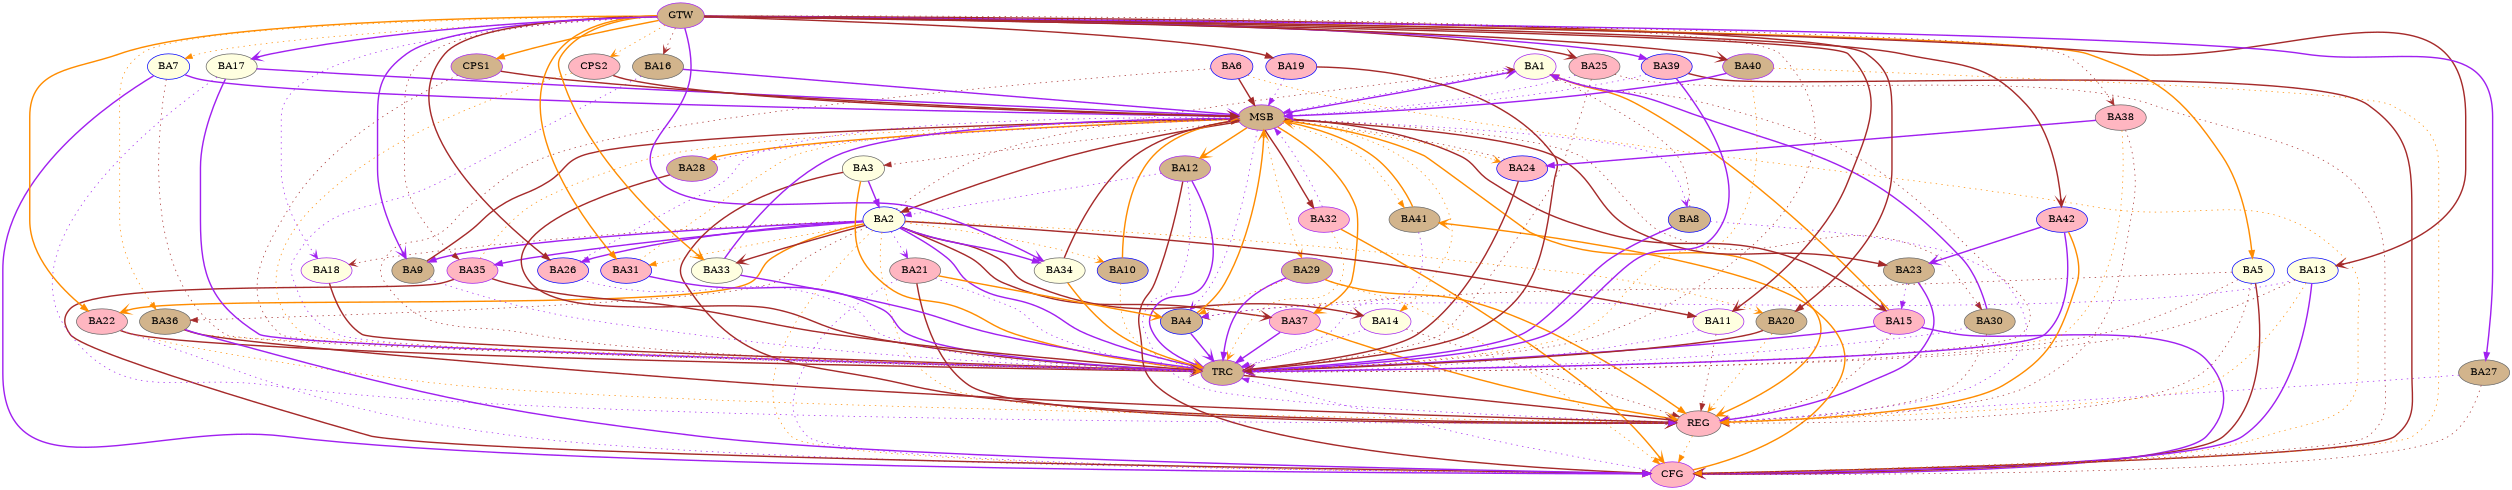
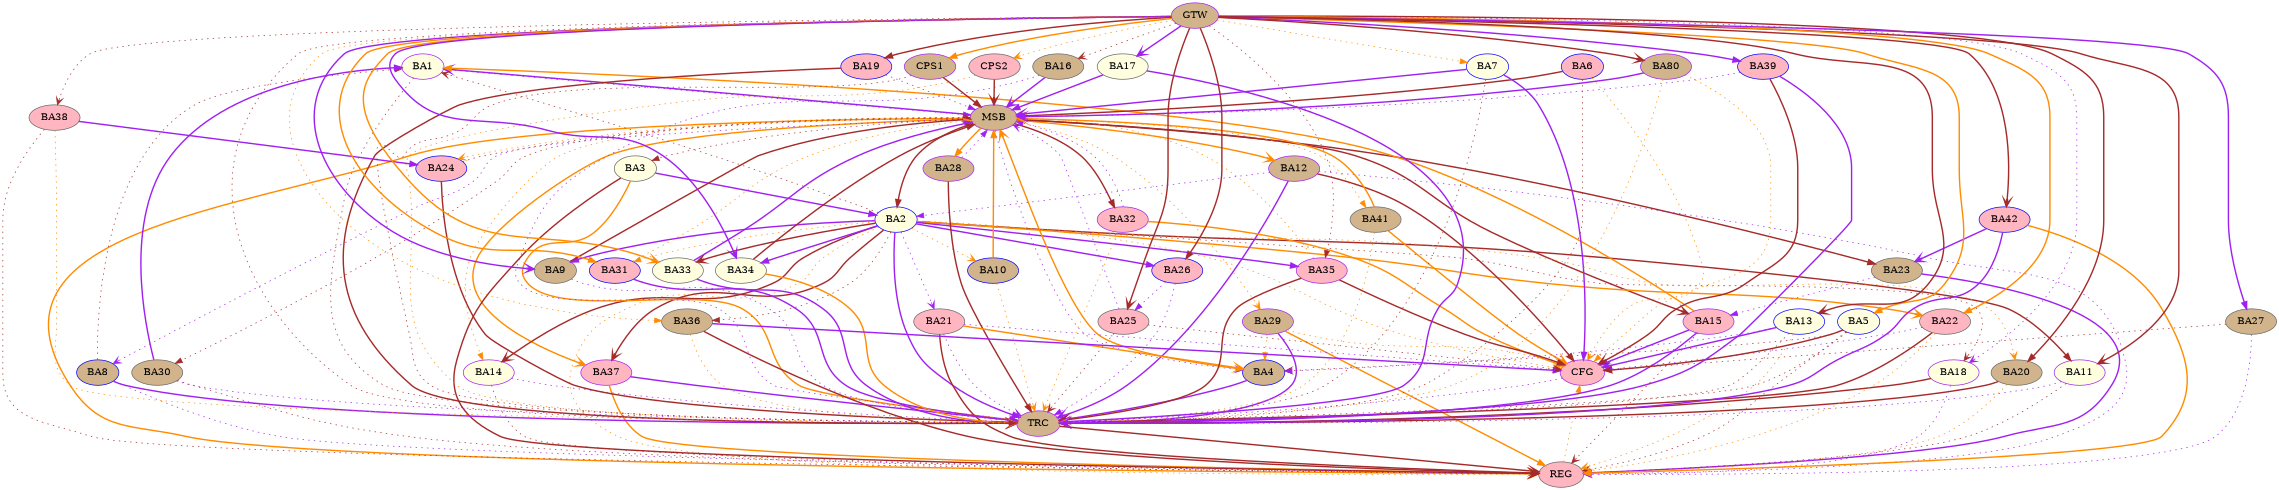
(1748, 67) -> (1666, 67)
(740, 164) -> (1153, 294)
(1760, 283) -> (1472, 299)
(1341, 321) -> (1292, 391)
(698, 412) -> (1787, 466)
